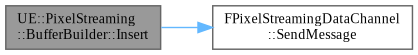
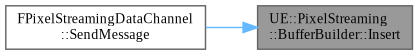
(180, 27) -> (224, 27)
